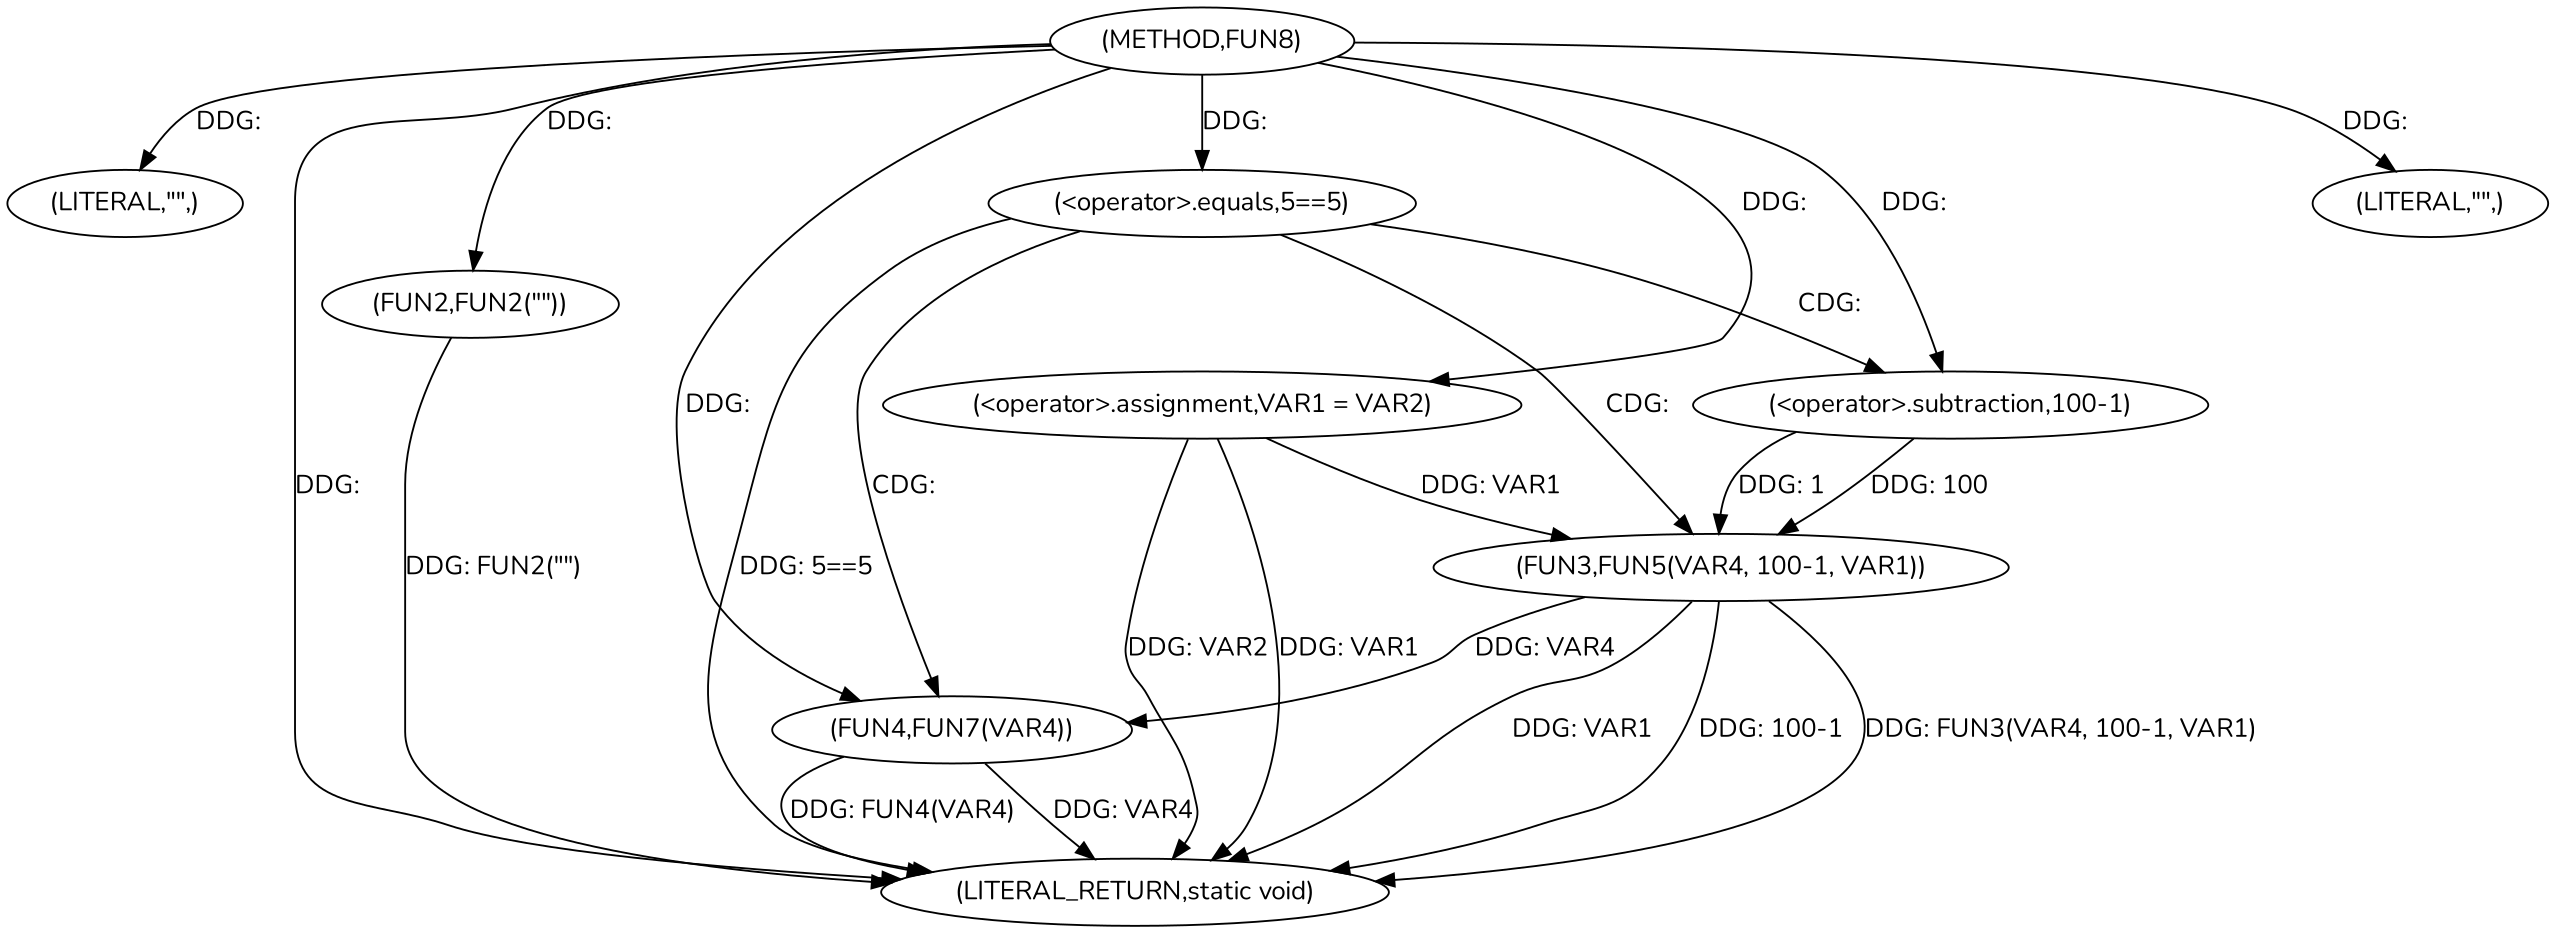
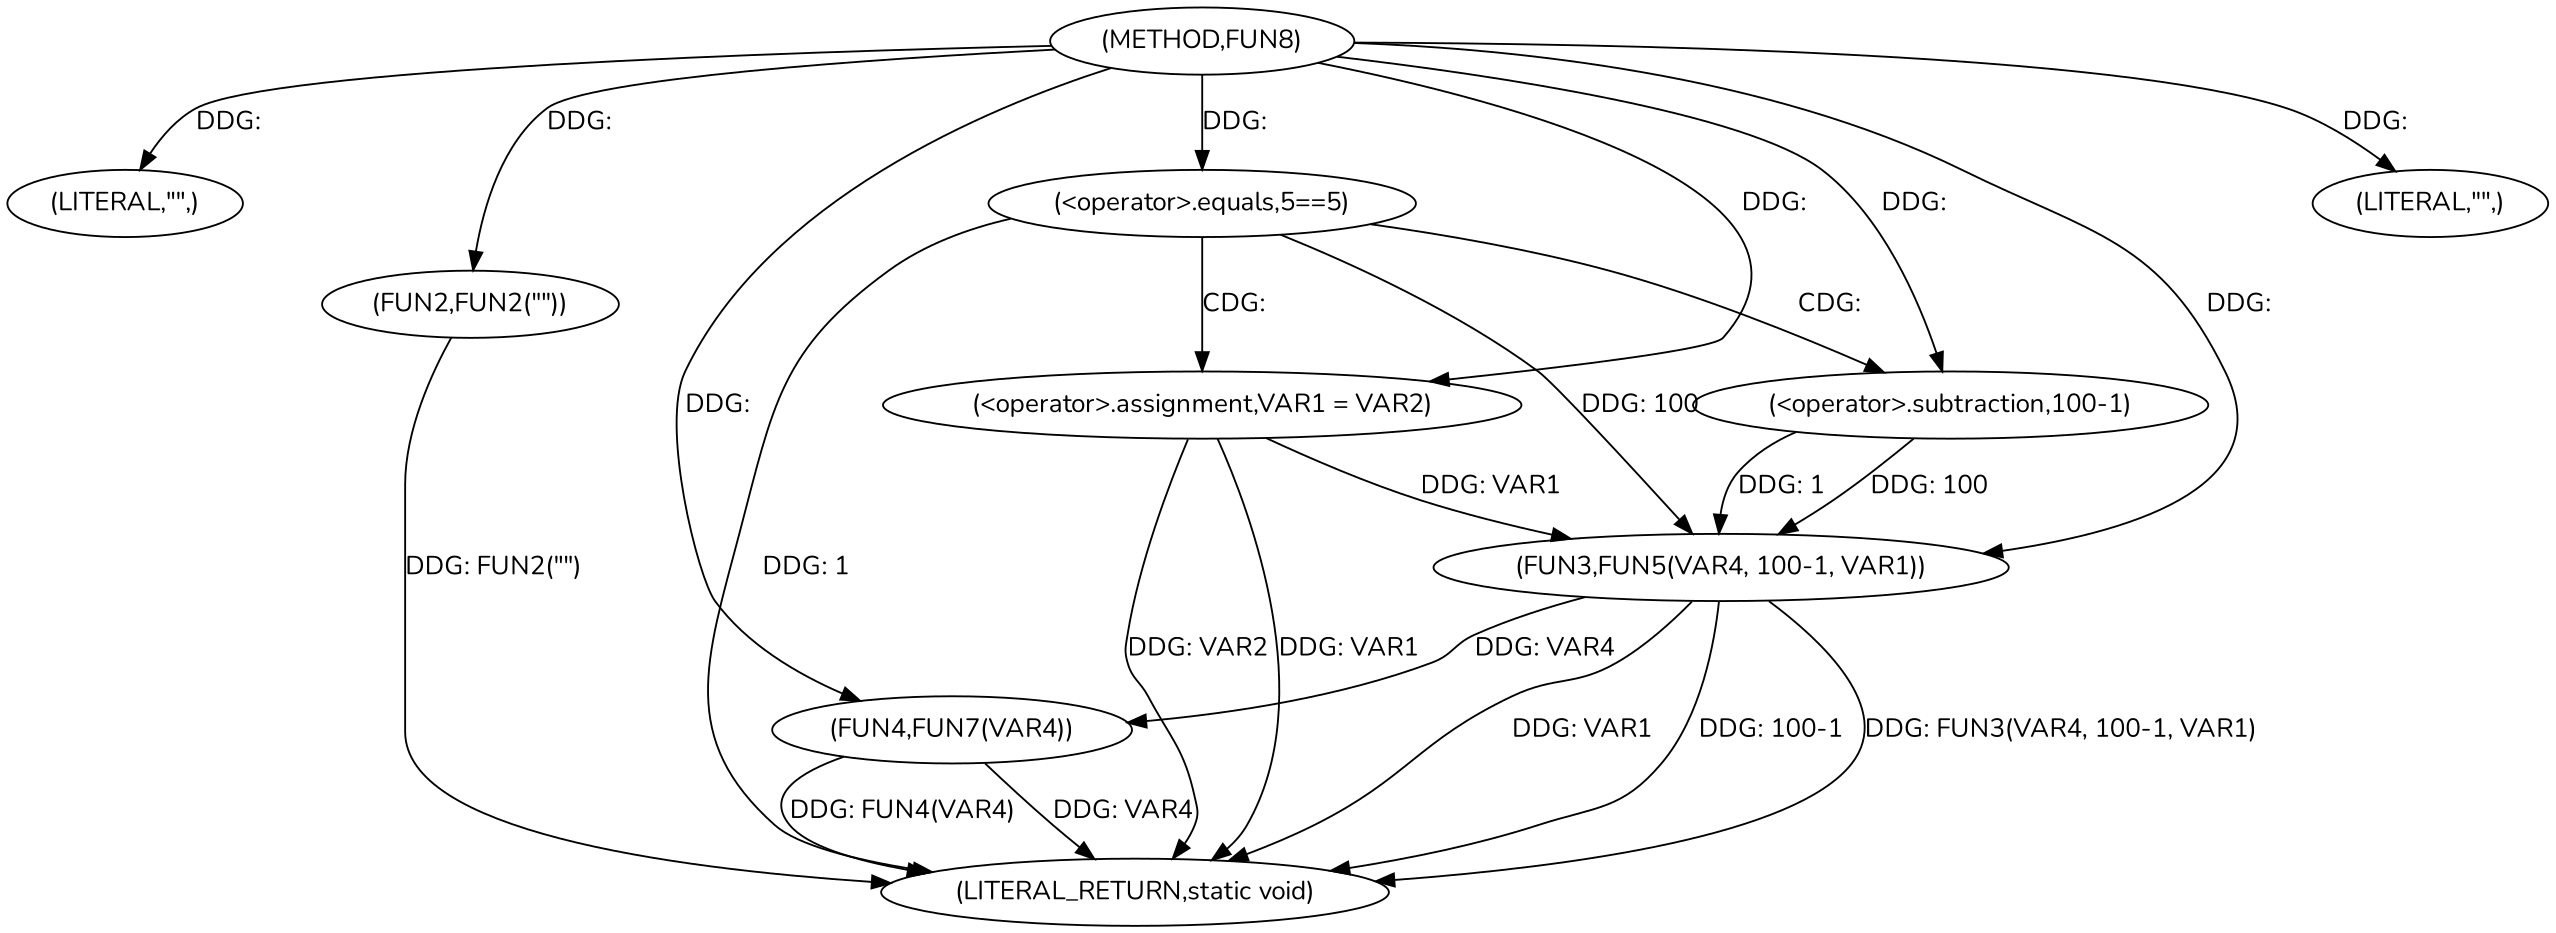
(295, 381) -> (1987, 181)
(858, 400) -> (1202, 295)
(1641, 405) -> (1641, 405)
(806, 567) -> (806, 567)
